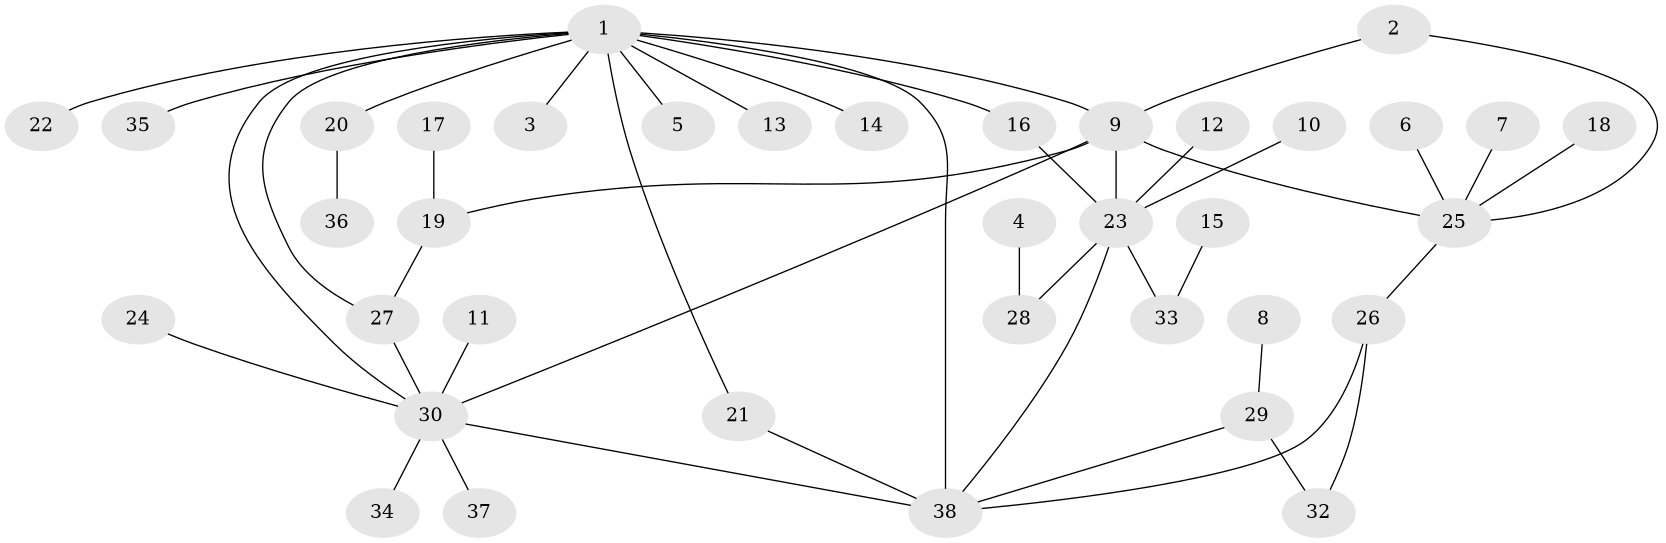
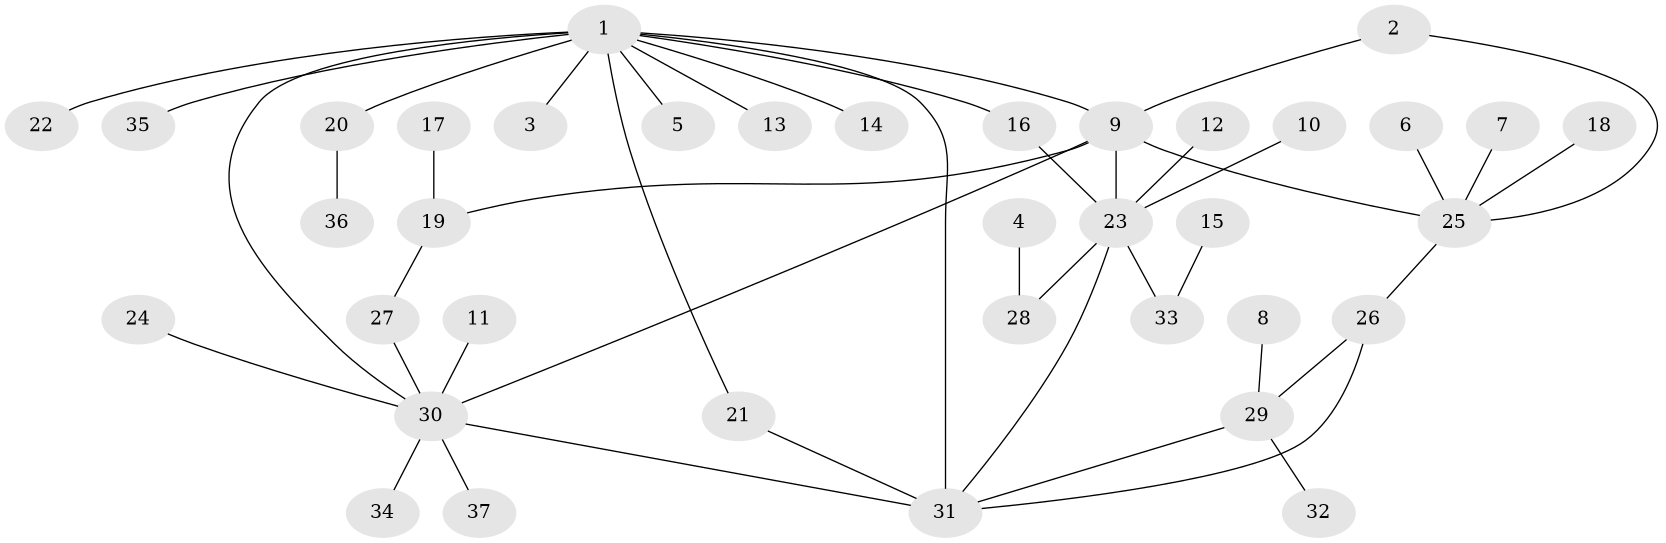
(307, 87) -> none
(1355, 419) -> (1313, 368)
(946, 513) -> (946, 513)
